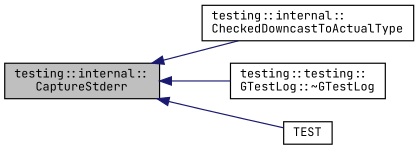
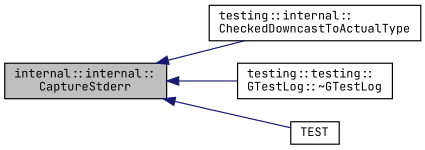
(82, 81) -> (86, 81)
